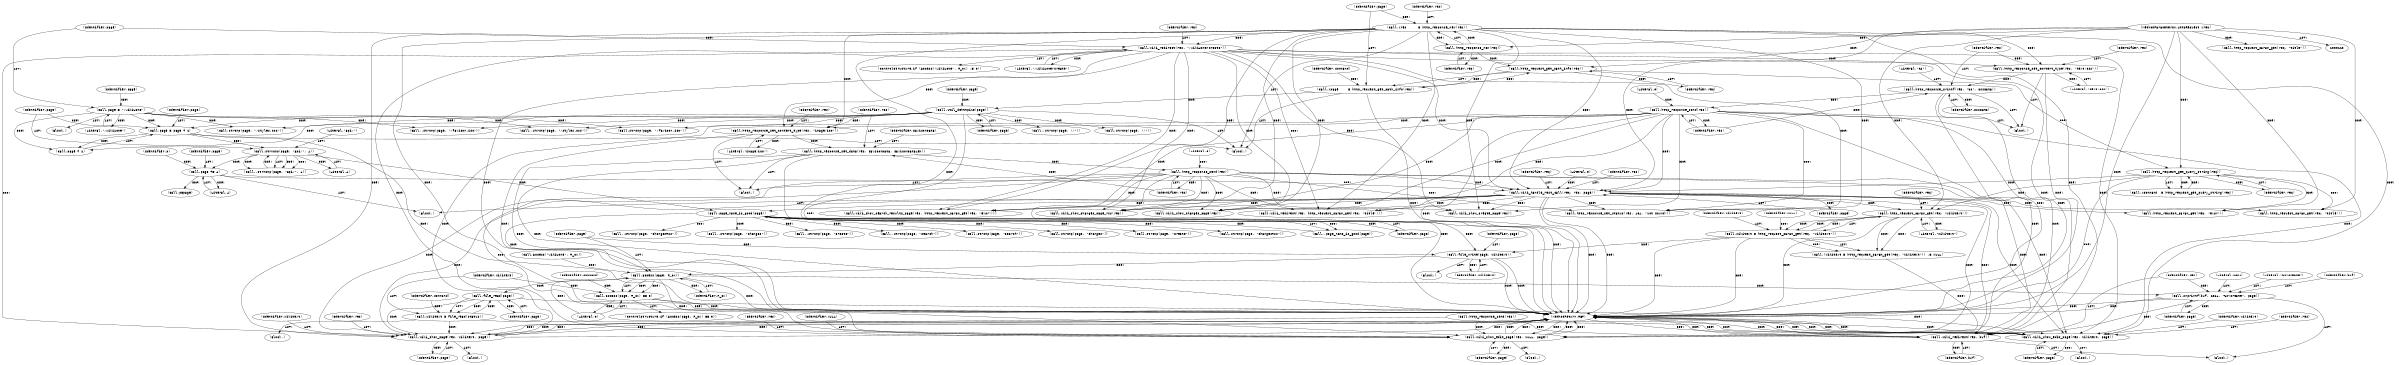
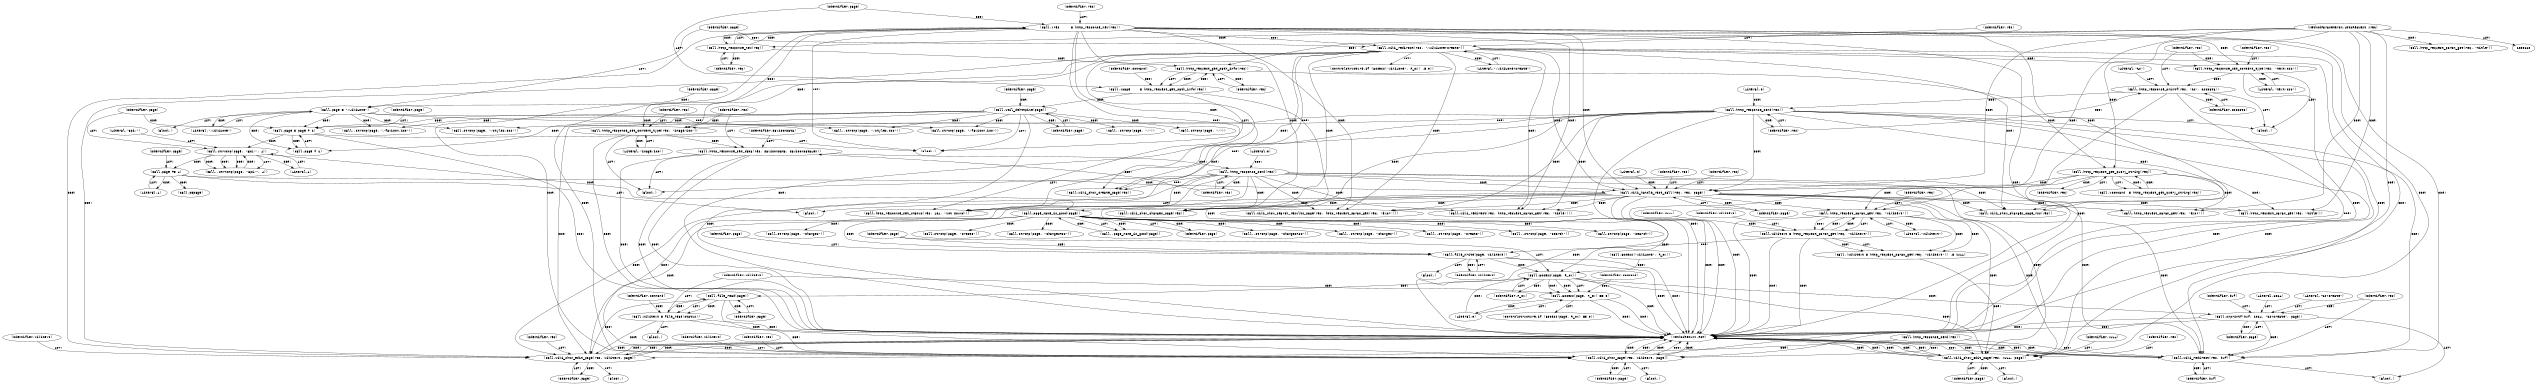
(157, 152) -> none
(1514, 202) -> none
none -> (1180, 336)
